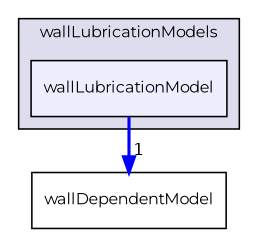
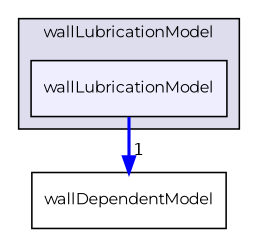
(129, 33) -> (129, 33)
